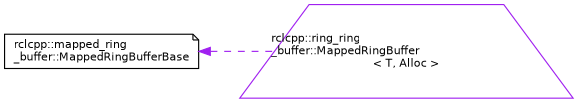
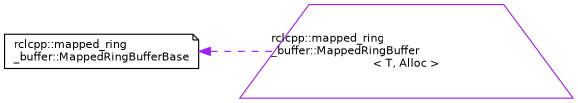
(406, 51) -> (406, 51)
